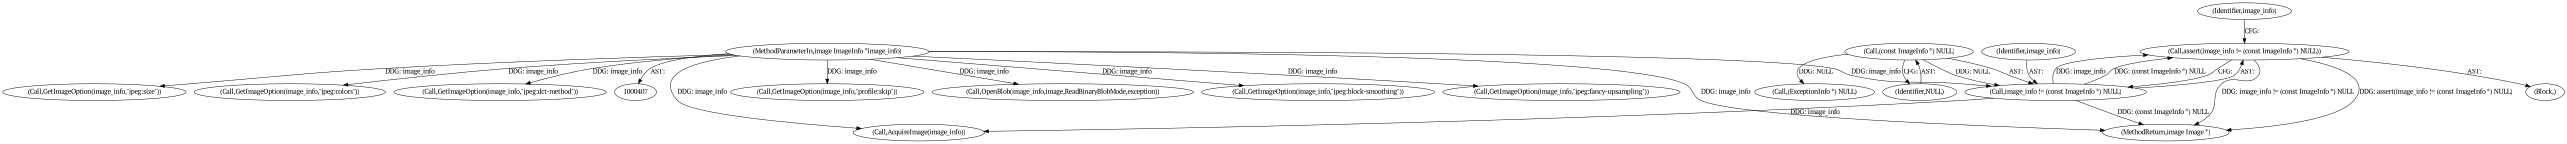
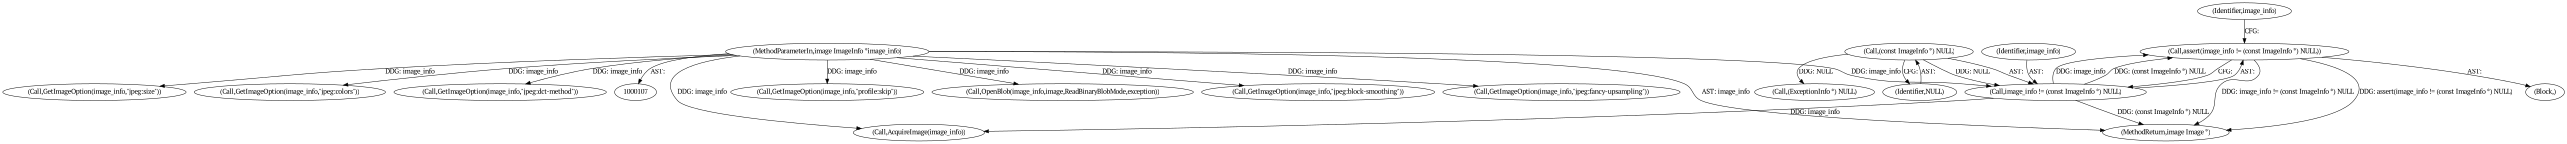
(636, 92) -> (636, 92)
(1726, 92) -> (1726, 92)
